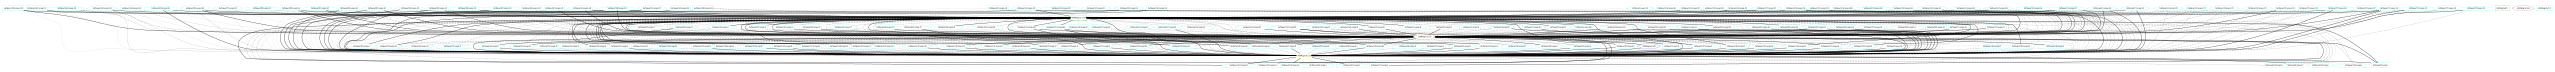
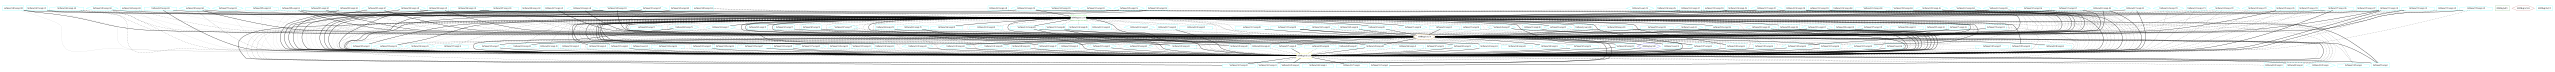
(1067, 23) -> (1067, 23)
